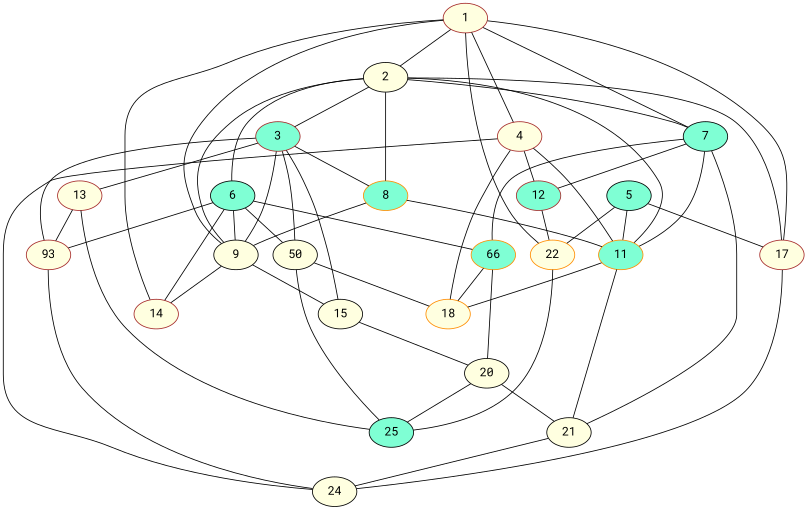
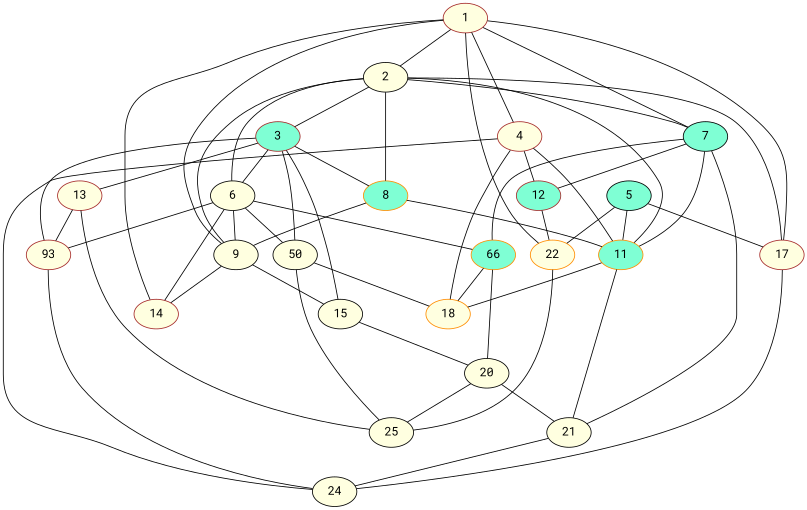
(233, 196) -> (233, 196)
(266, 198) -> (255, 166)
(391, 432) -> (391, 432)
